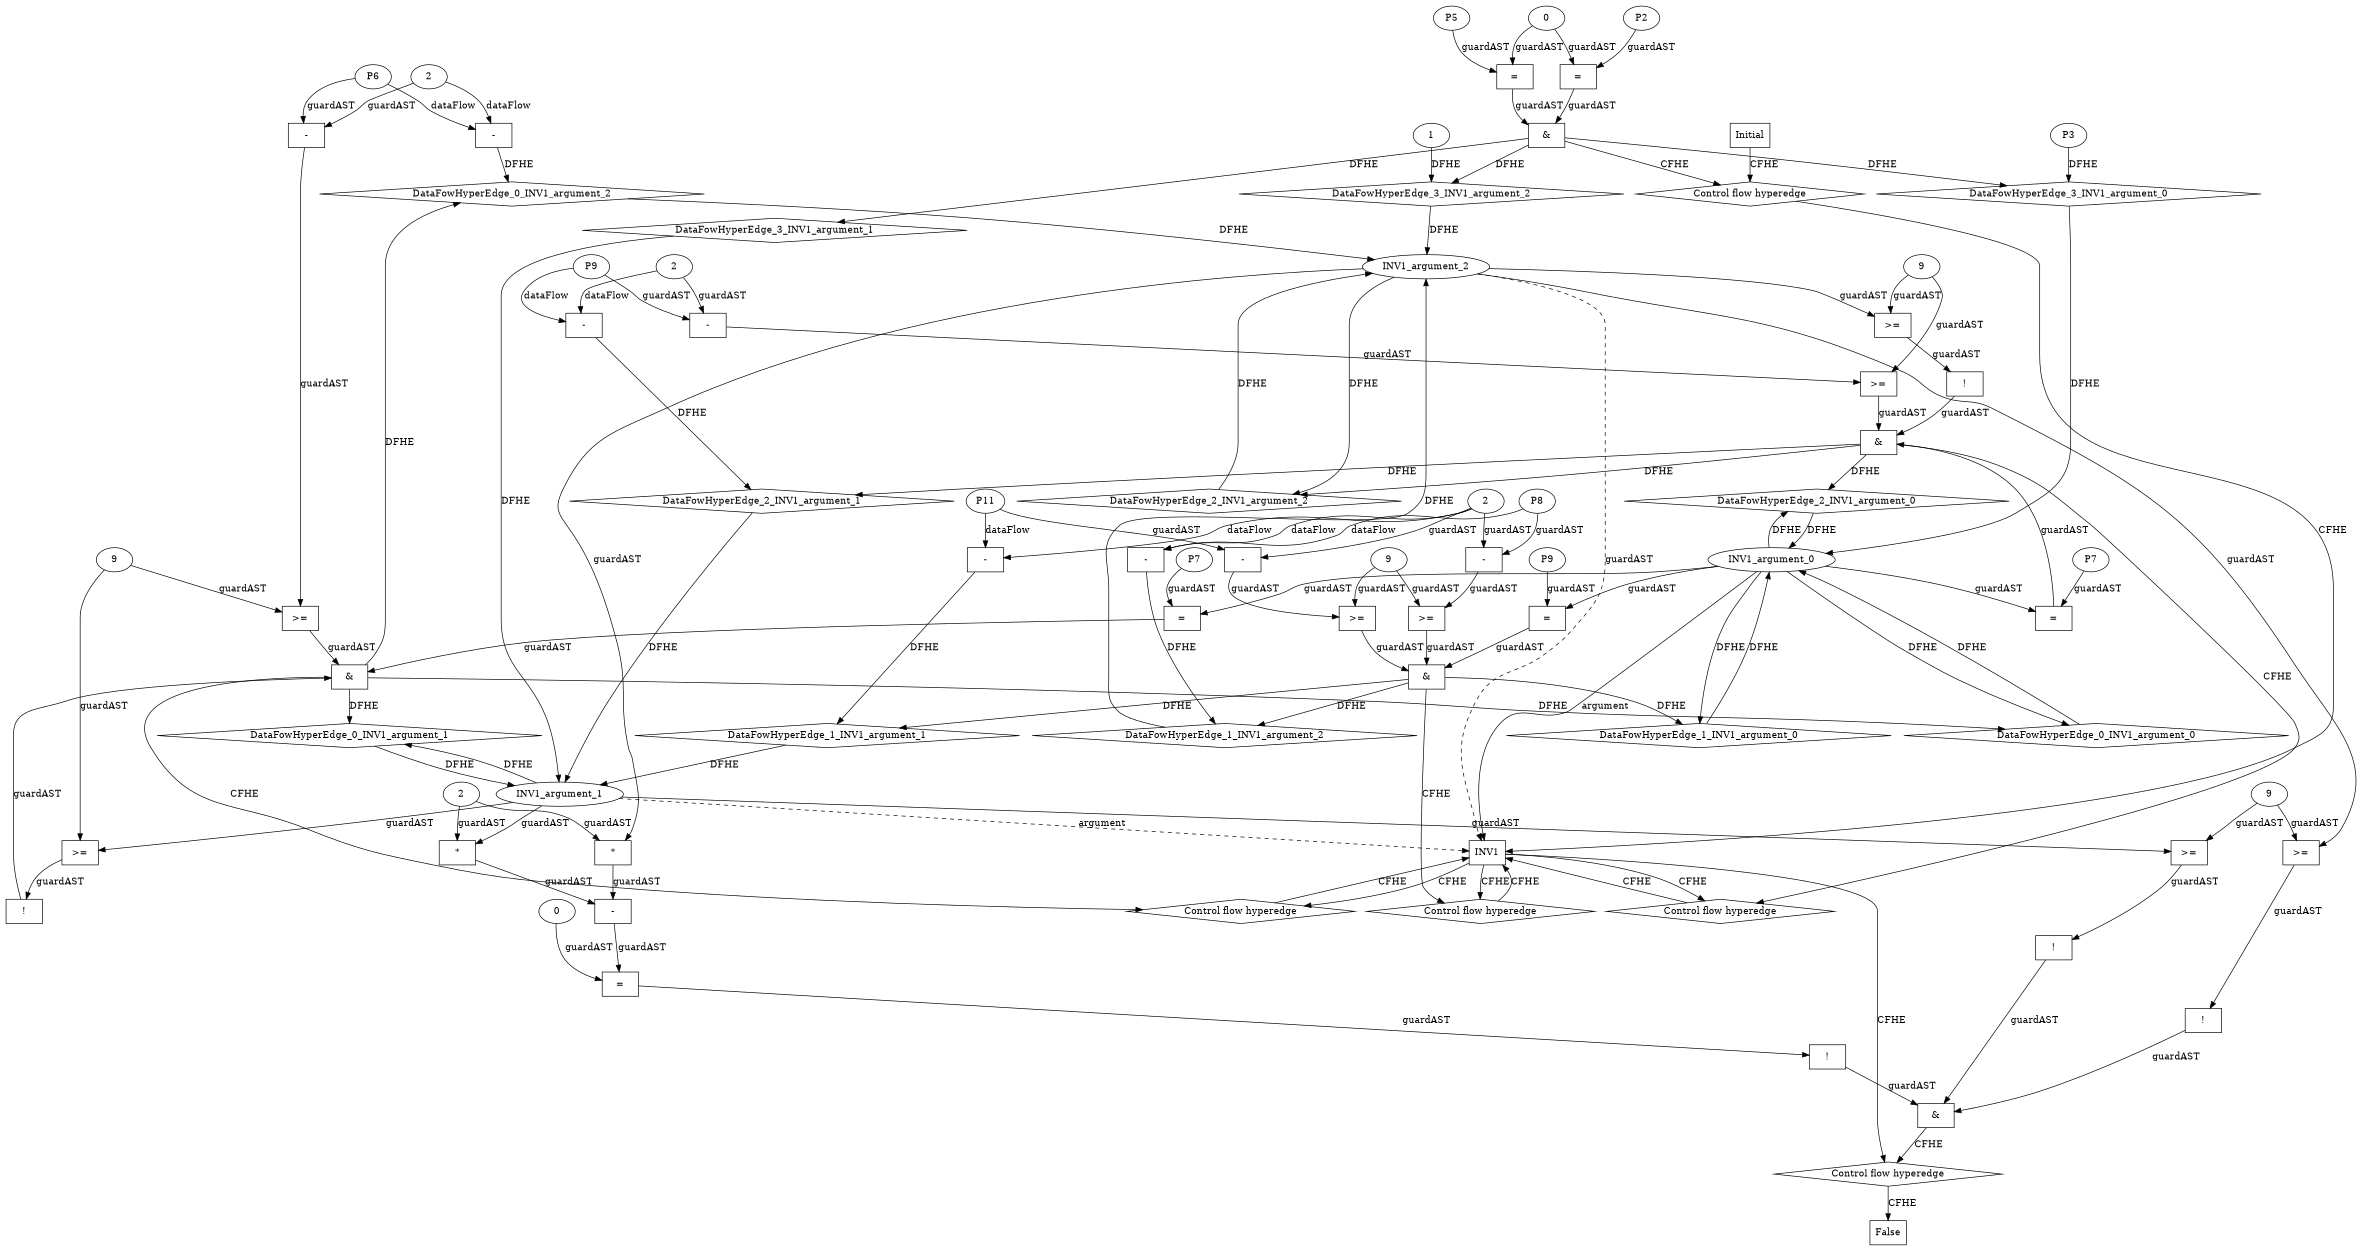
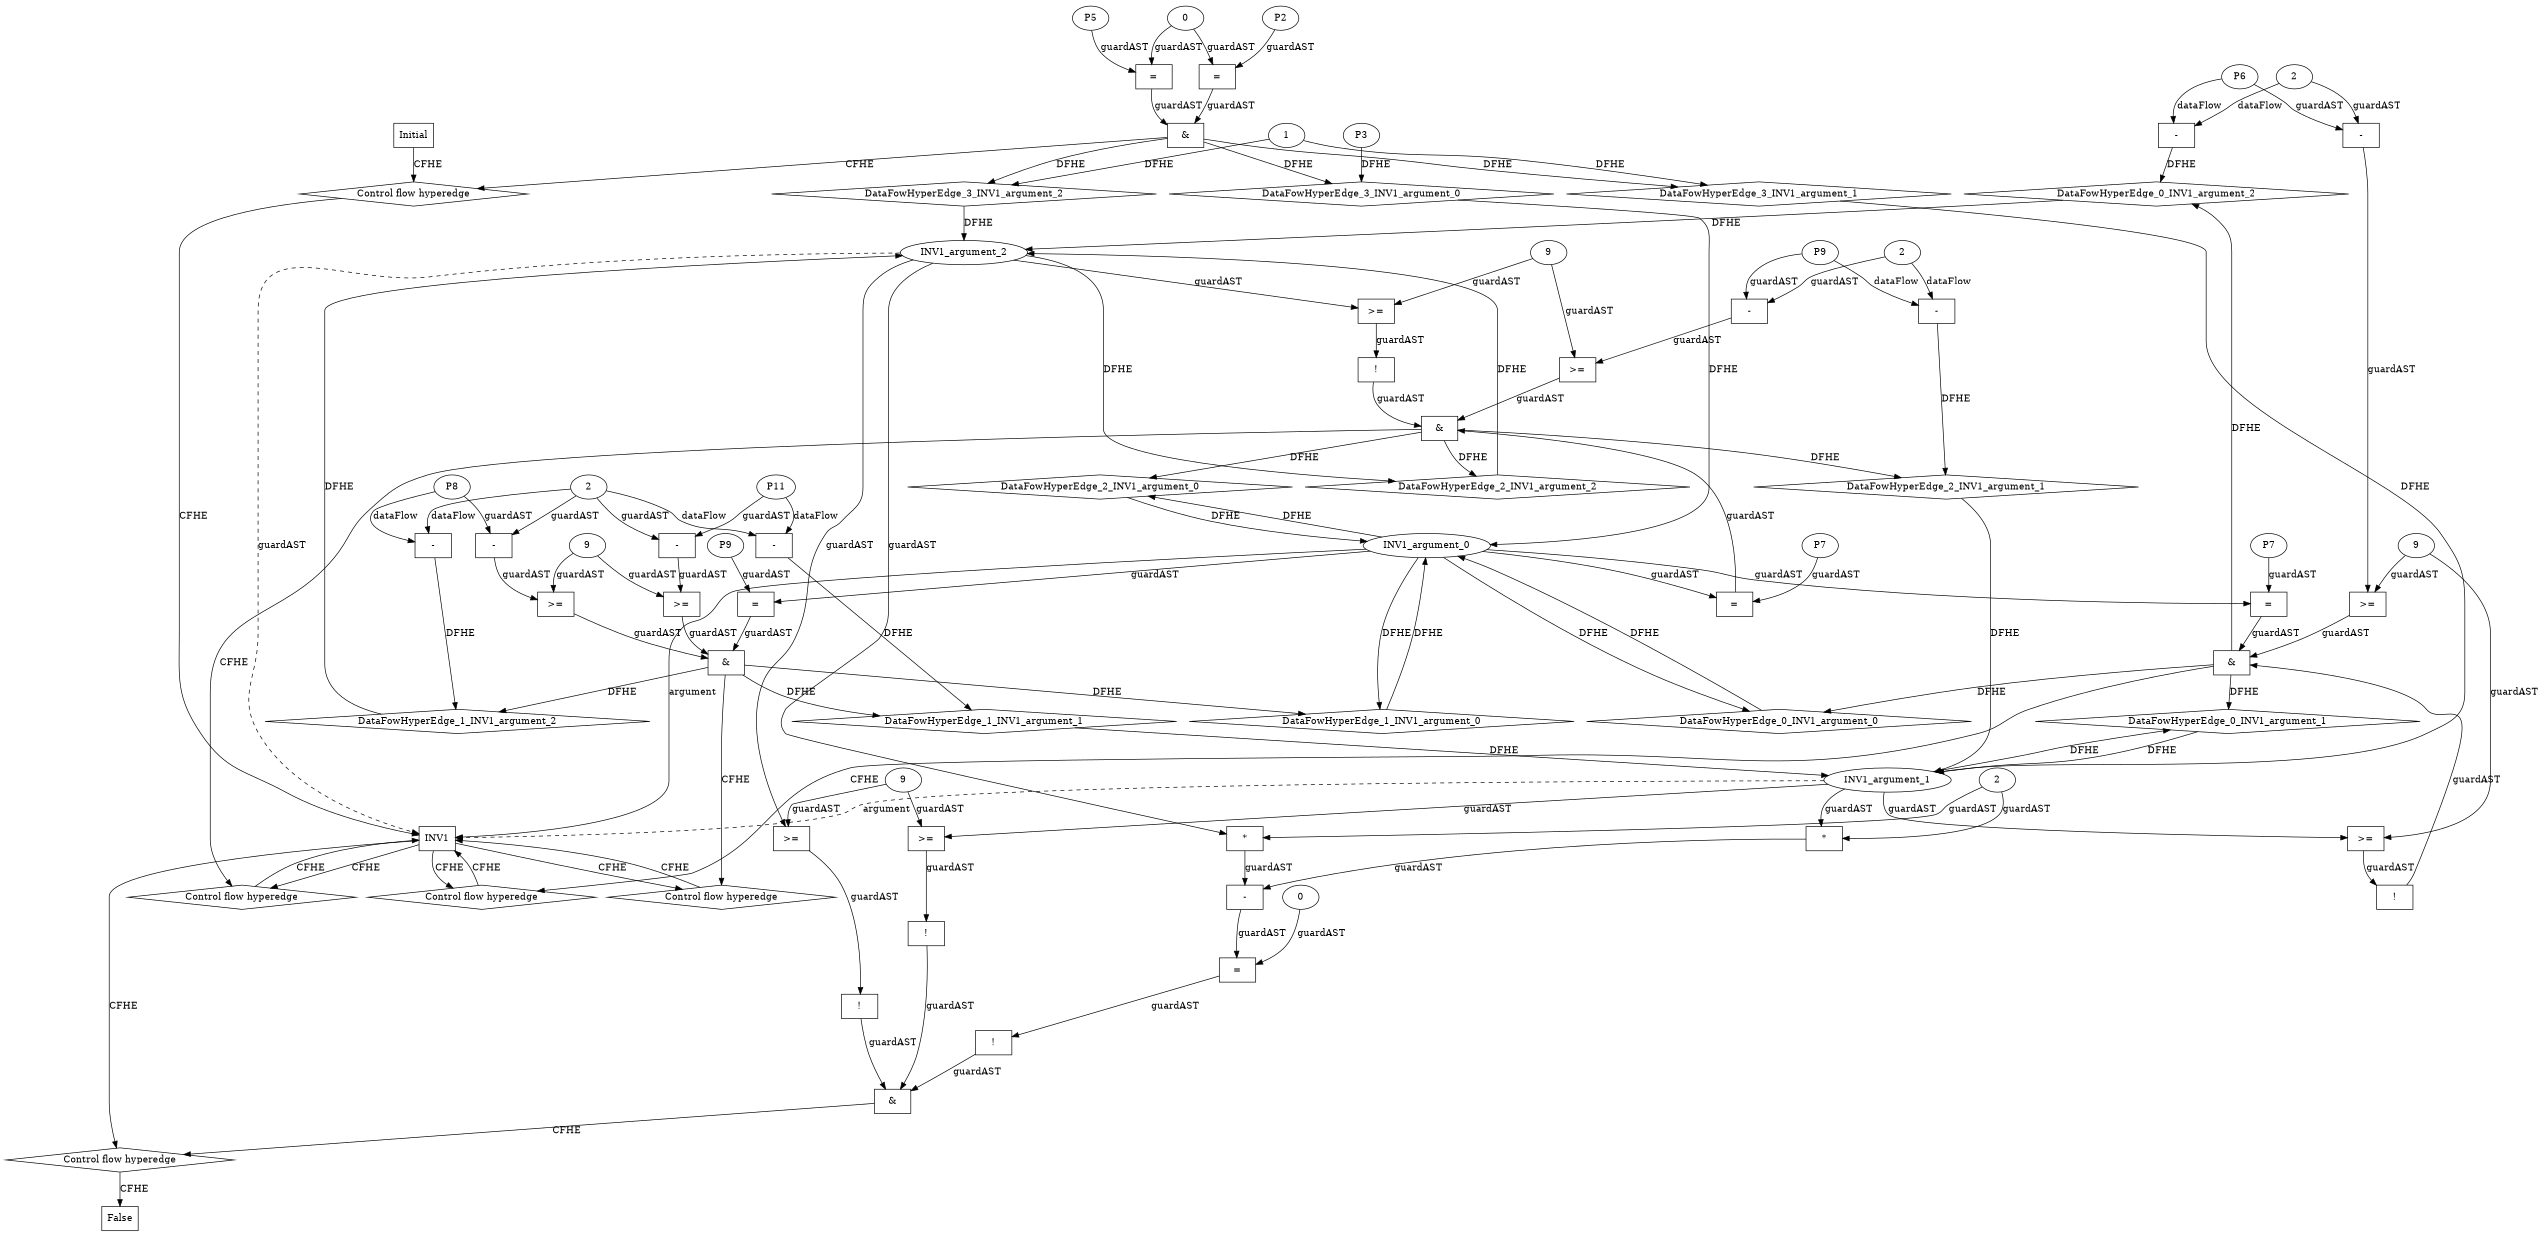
none -> (1502, 158)
